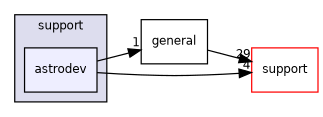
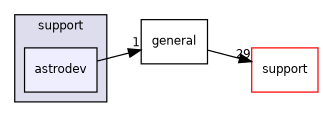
(168, 76) -> none
